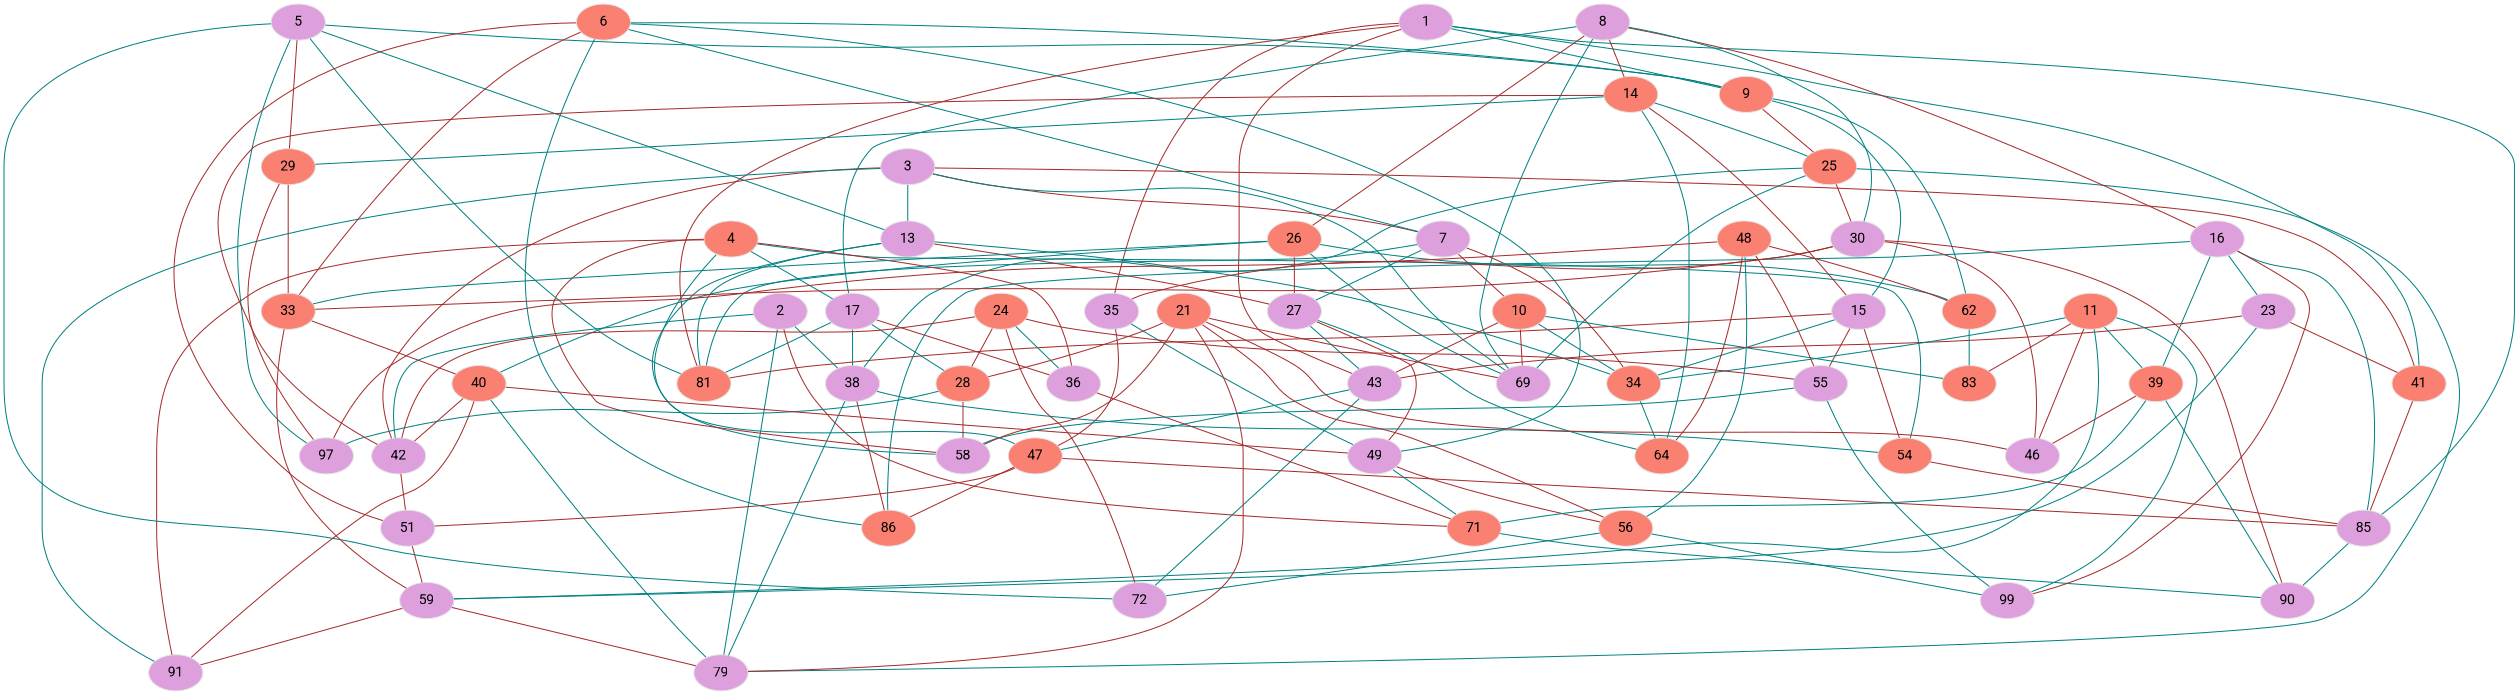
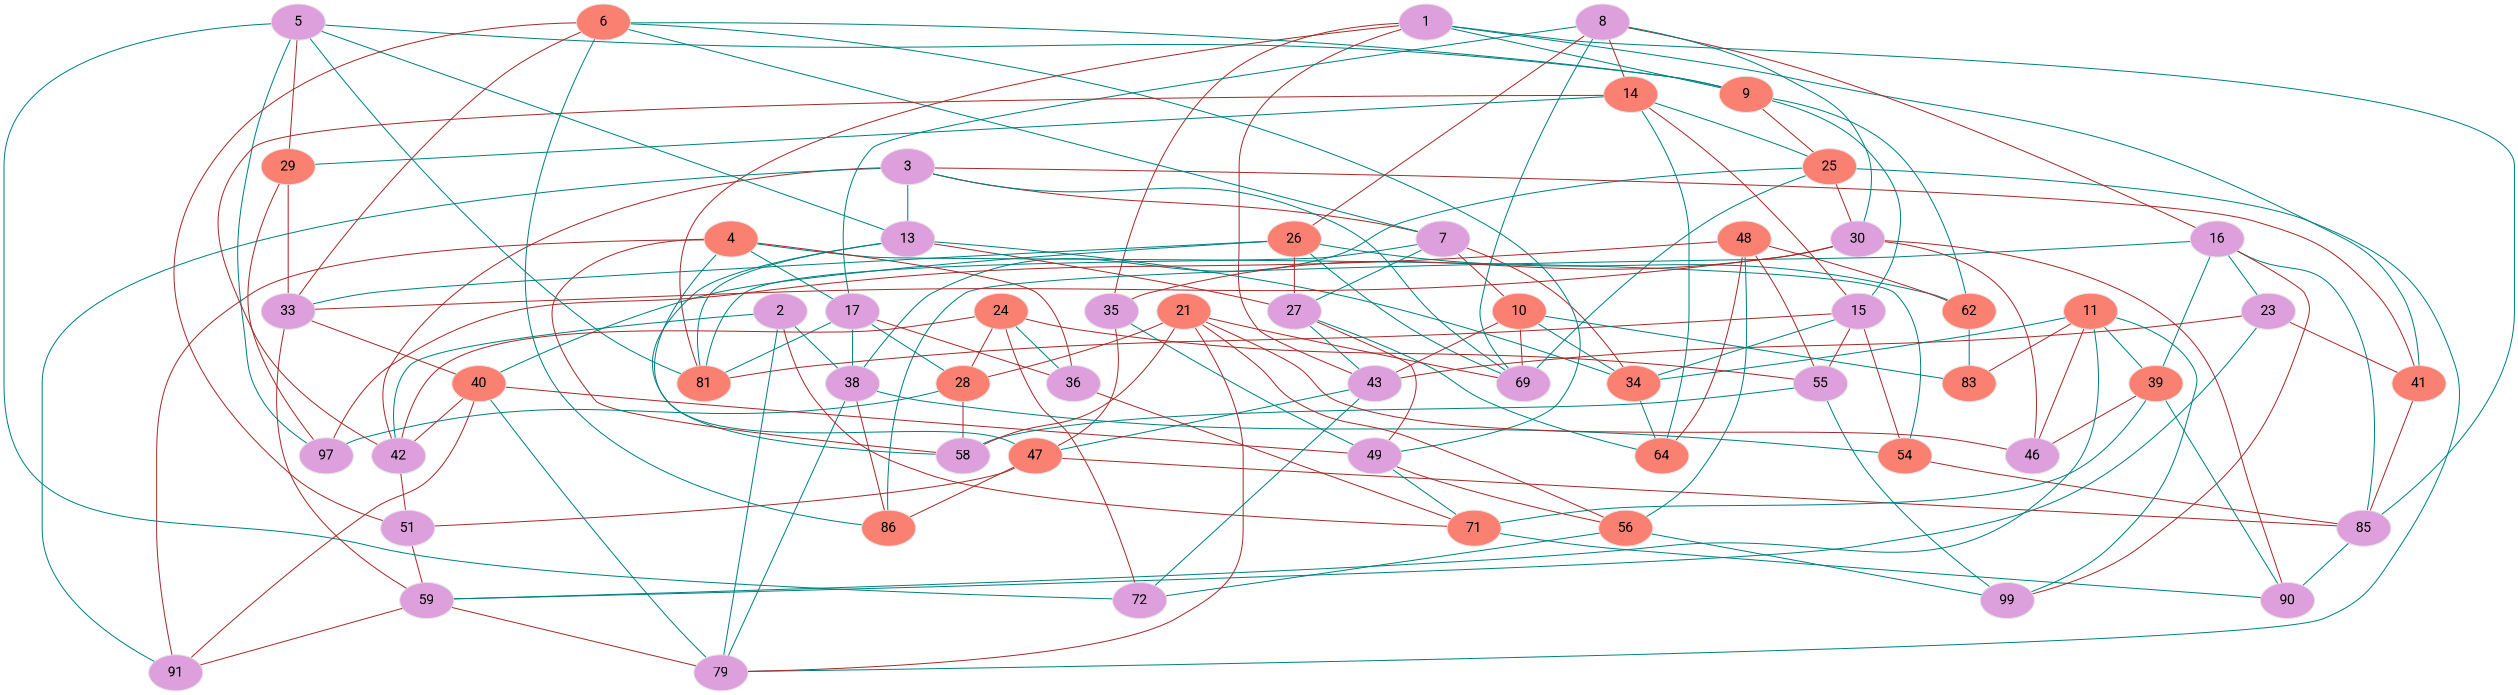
(288, 311) -> (288, 311)
